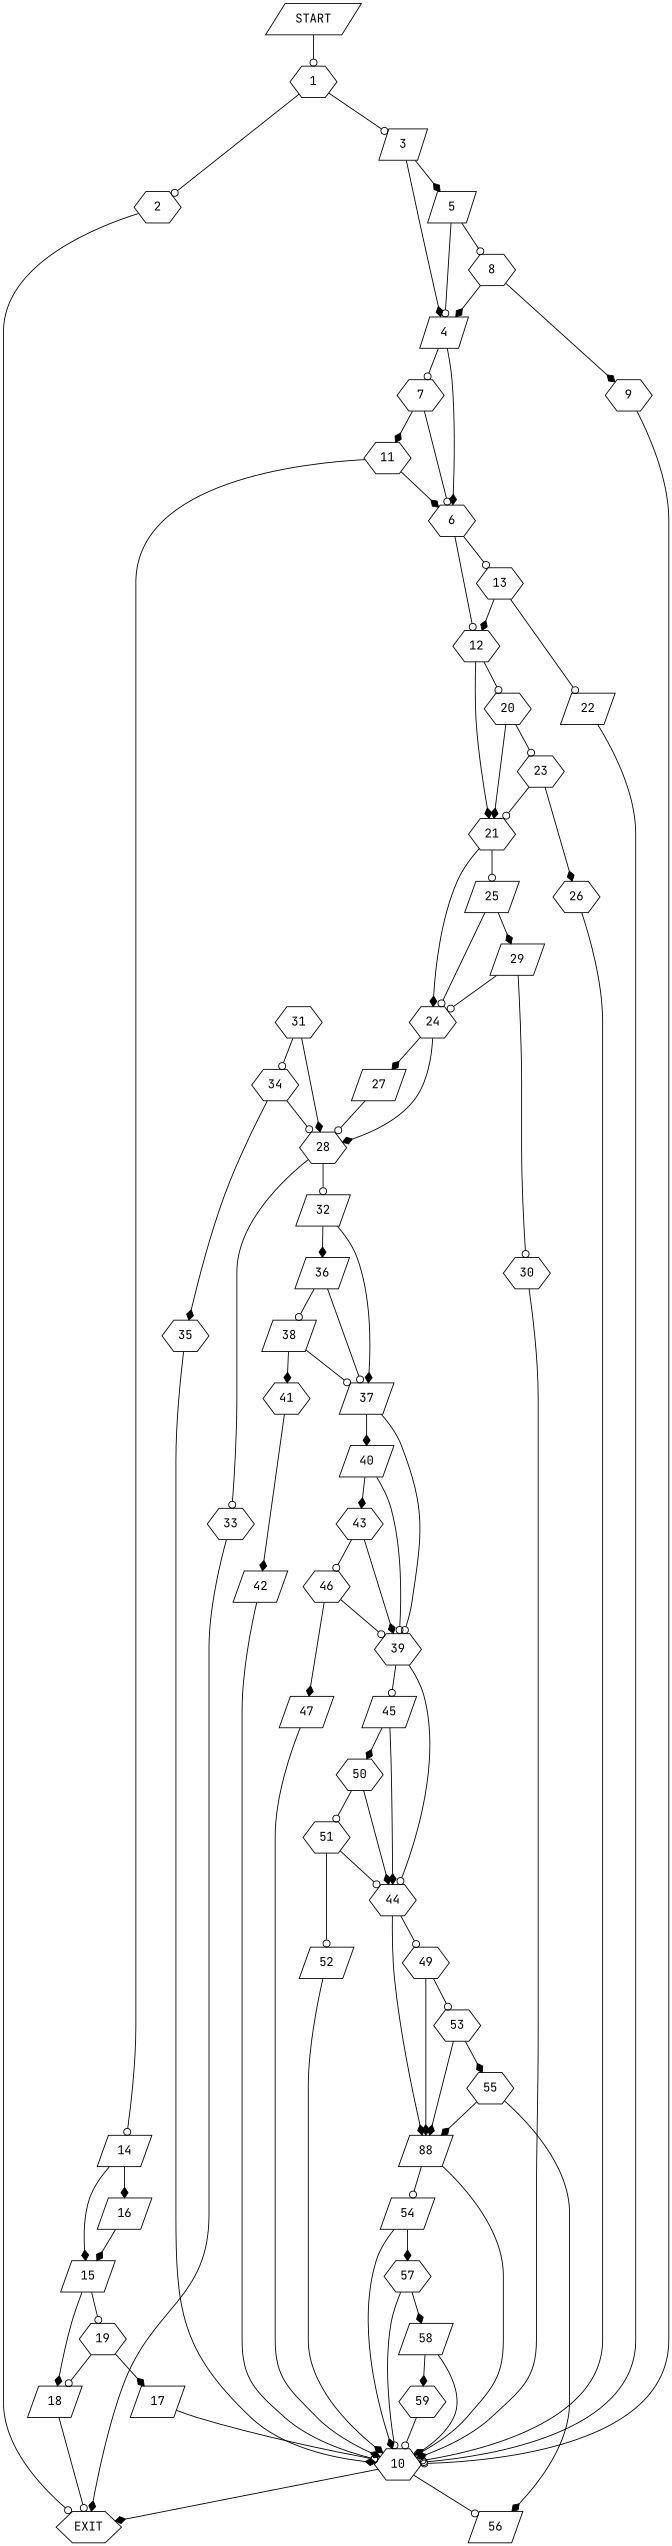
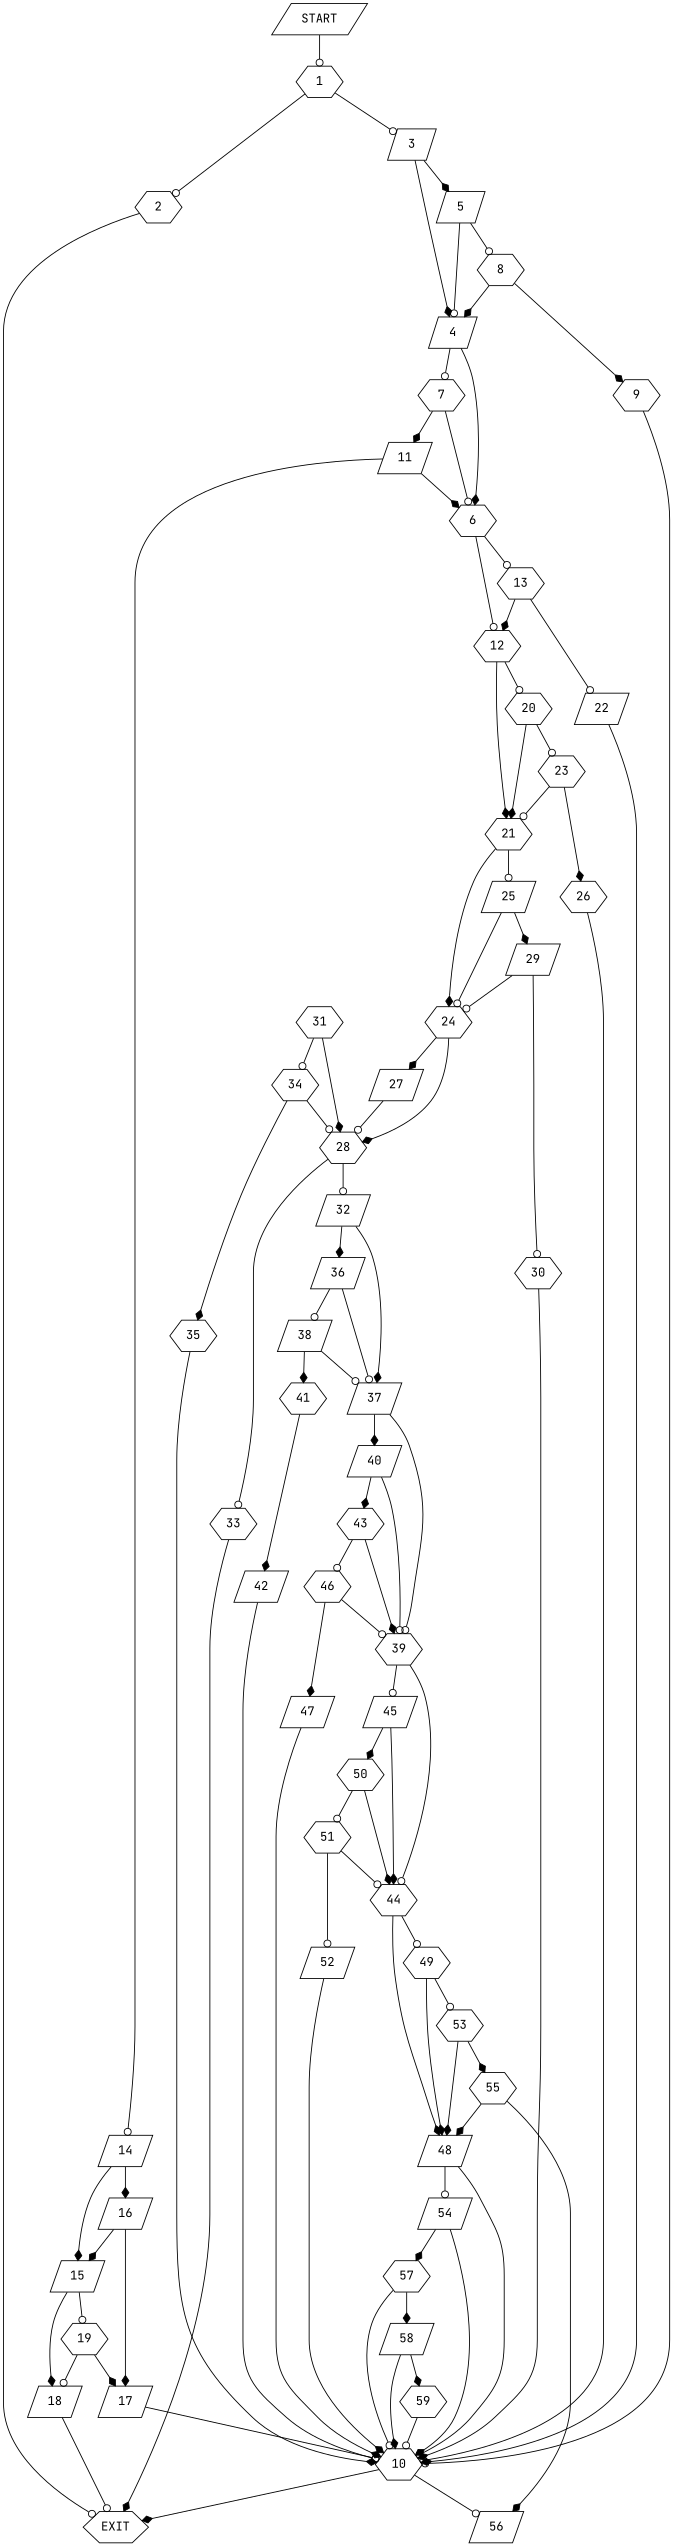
(388, 458) -> (405, 458)
(636, 1660) -> (637, 1660)
(426, 2151) -> (445, 2151)
none -> (125, 2302)
